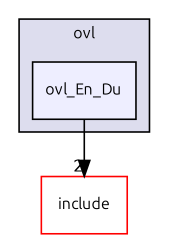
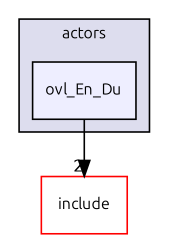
(84, 34) -> (84, 34)
